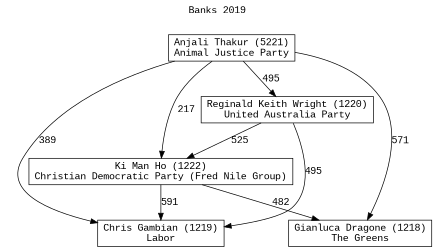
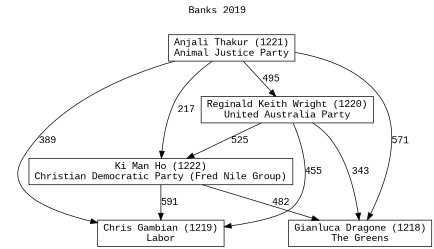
(232, 48) -> (232, 48)
none -> (344, 163)
(313, 172) -> (313, 172)
